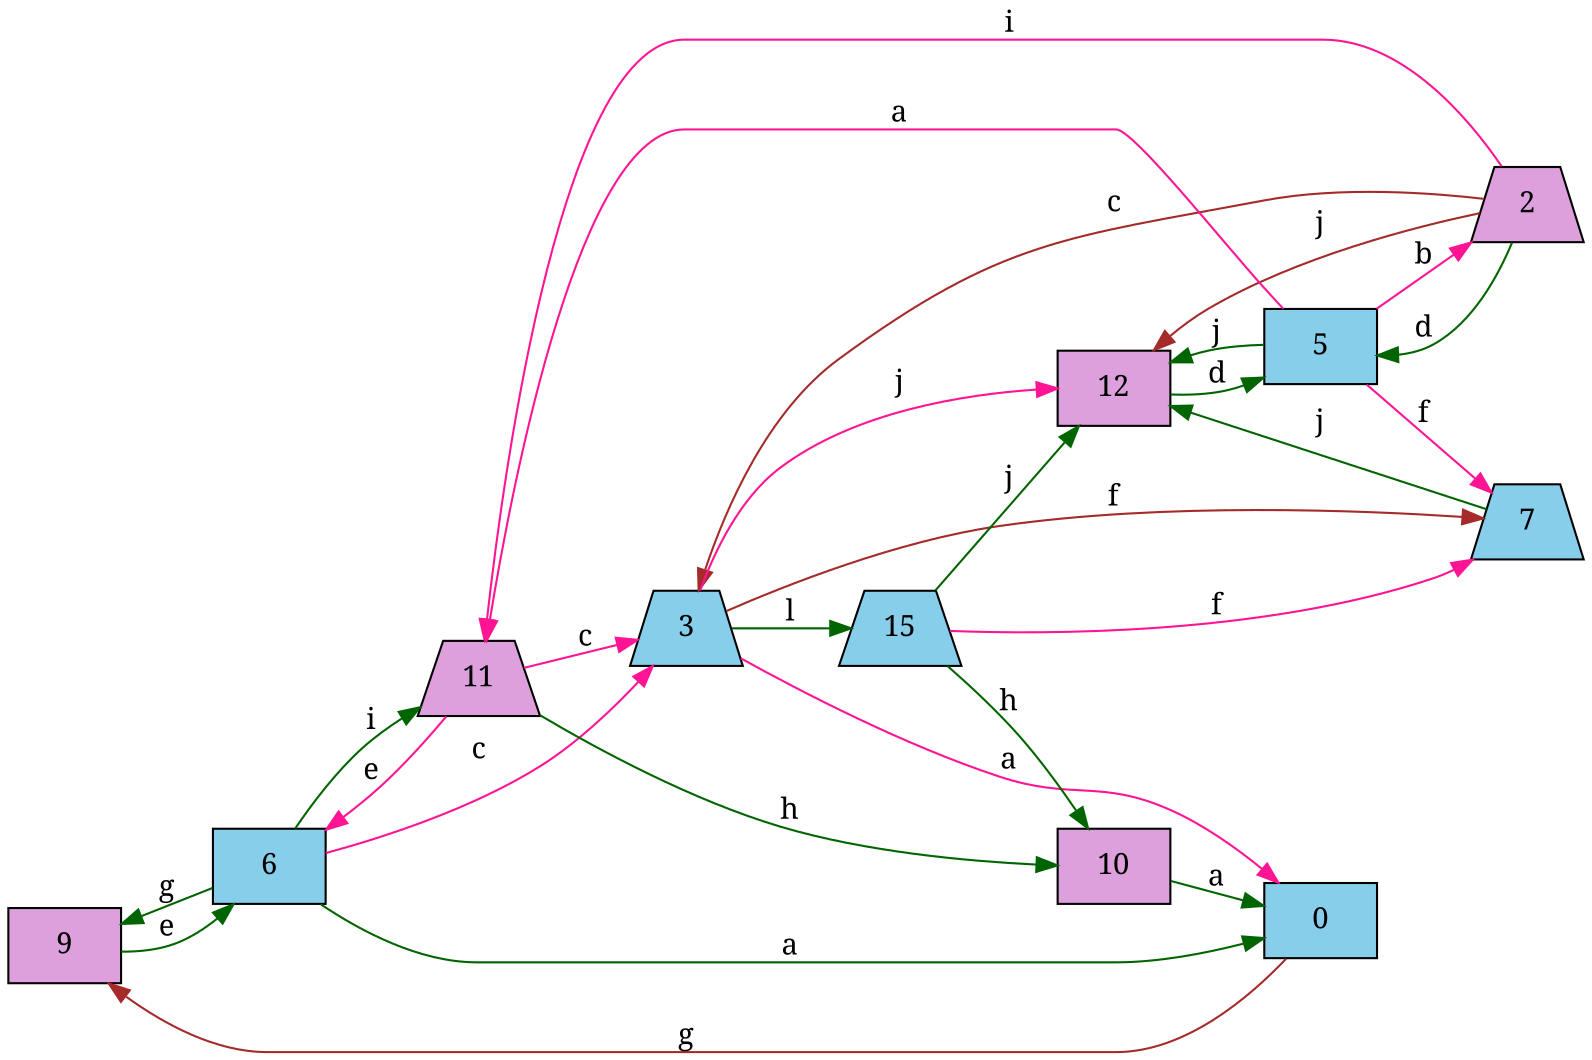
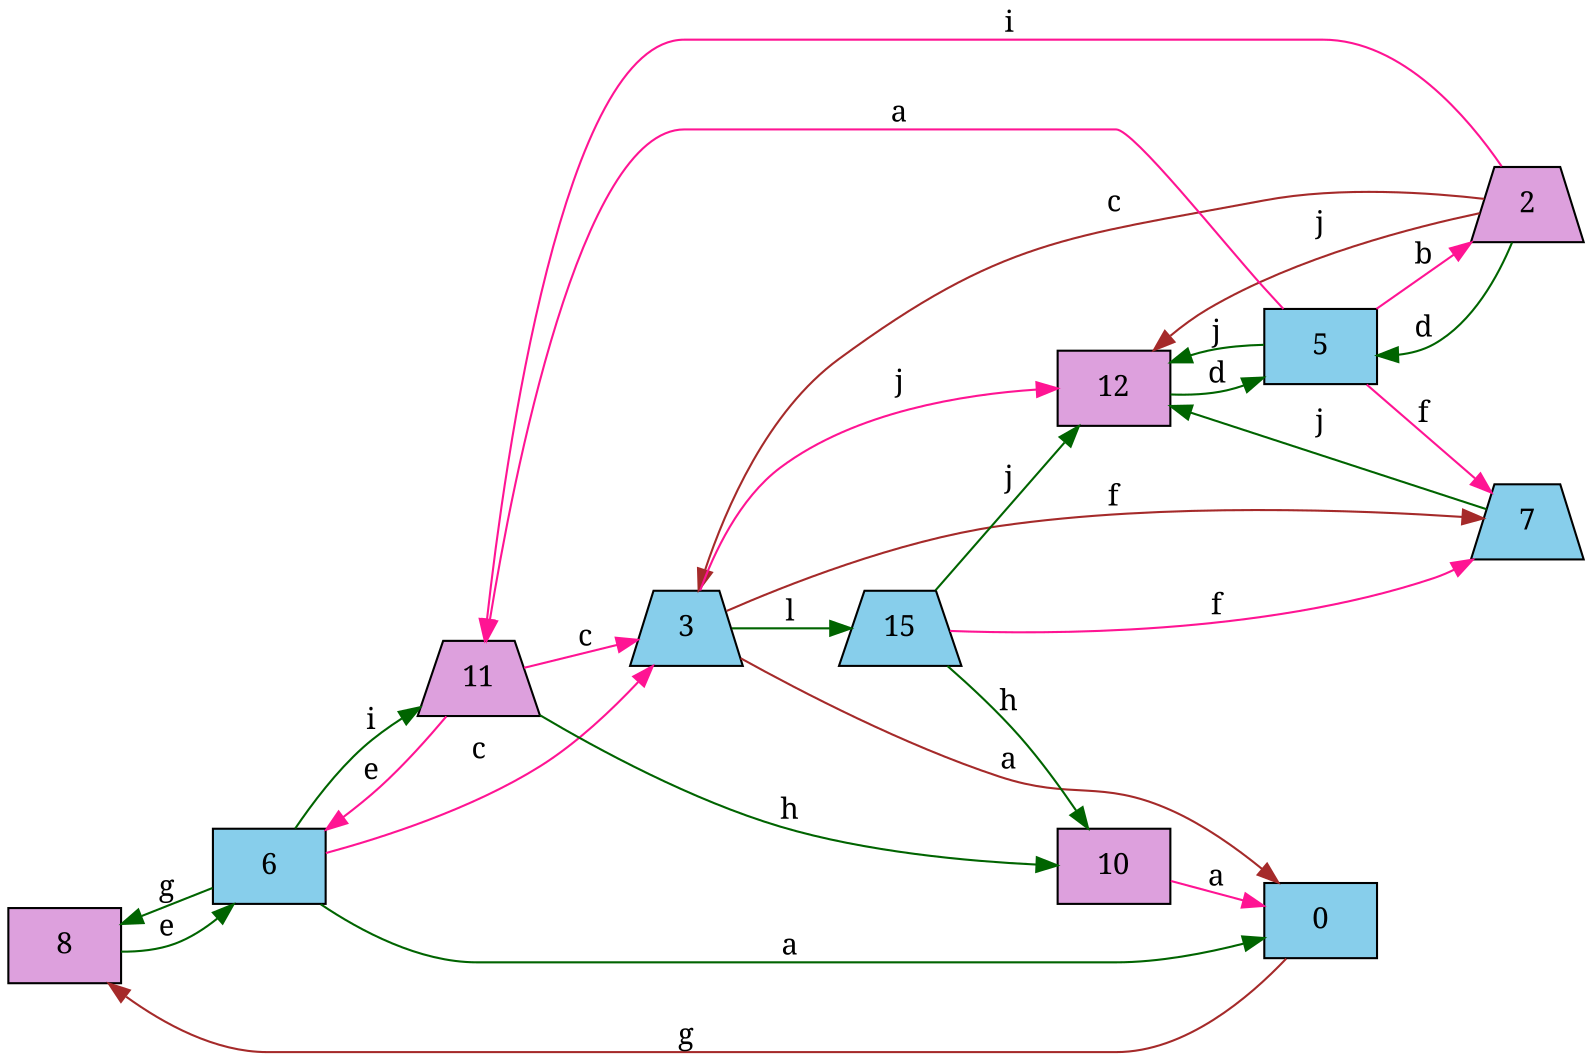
(999, 777) -> (999, 777)
(1207, 891) -> (1207, 891)
(65, 946) -> (65, 946)
